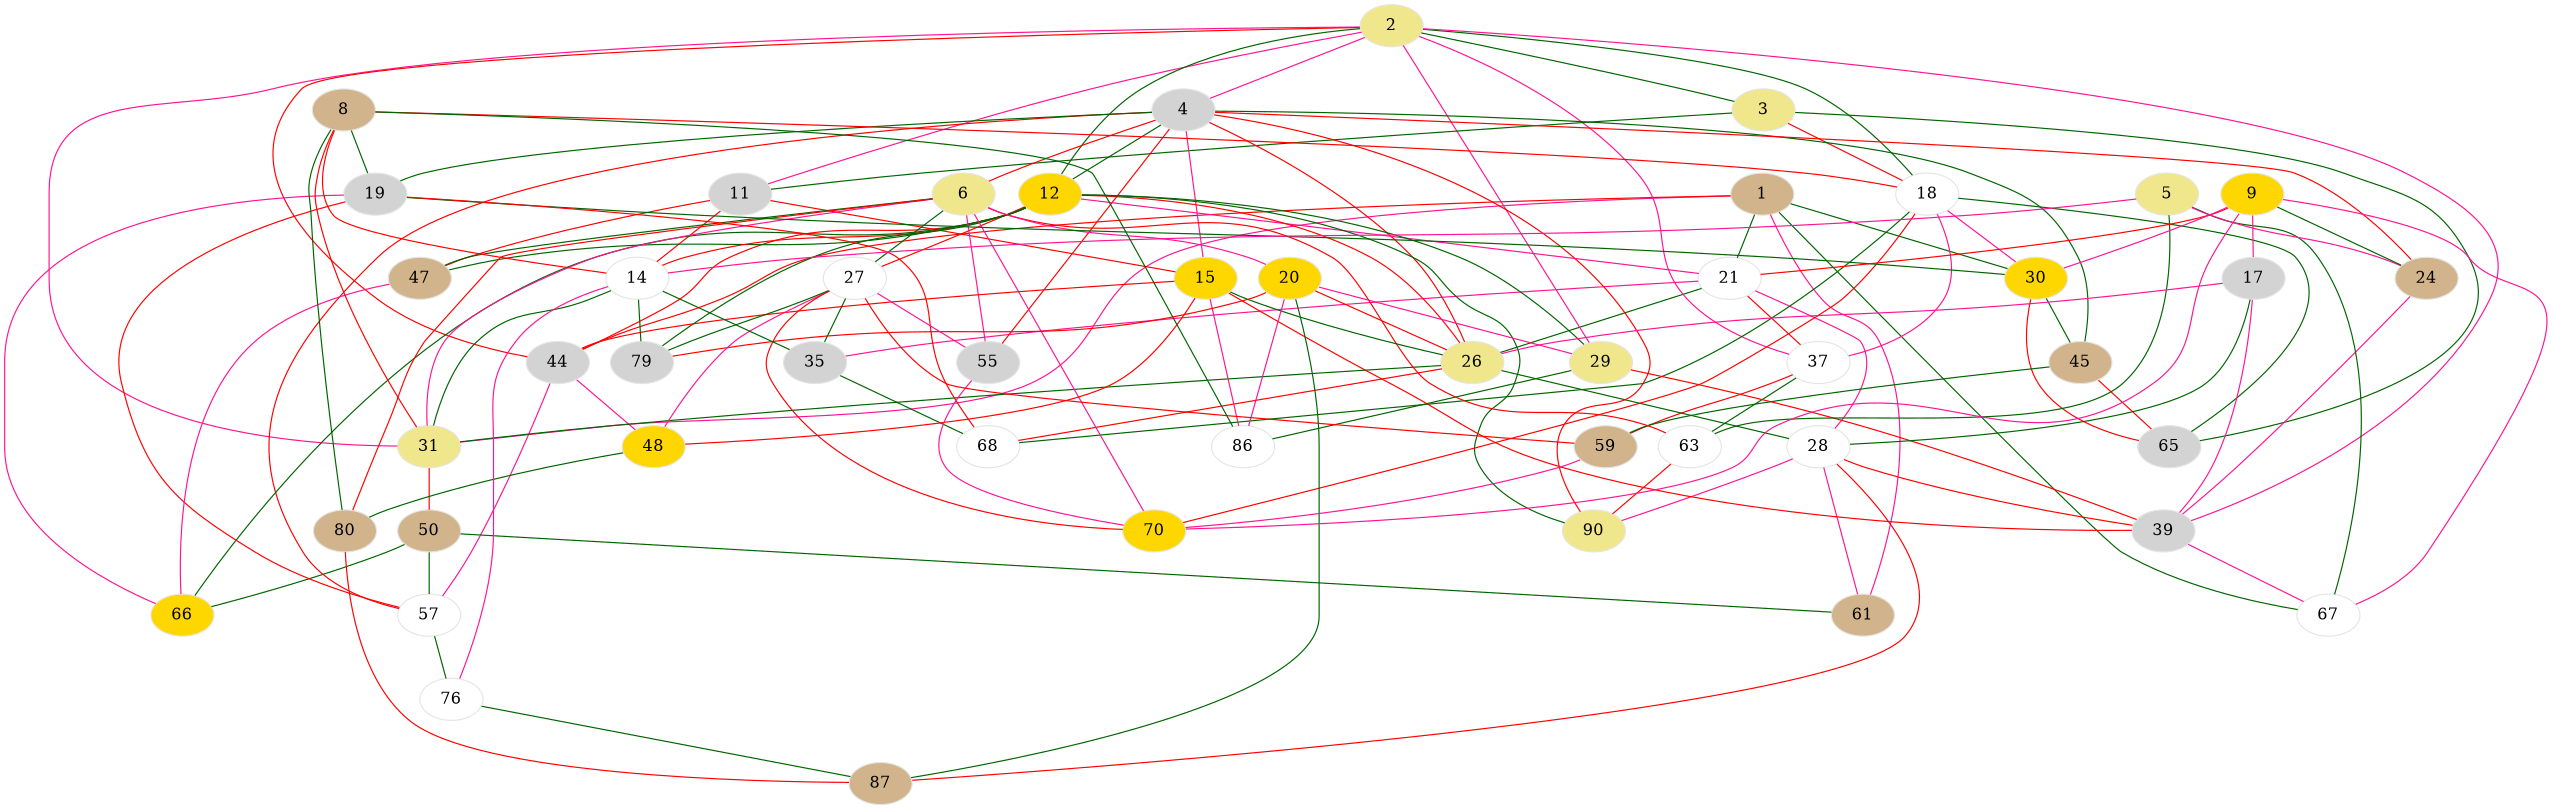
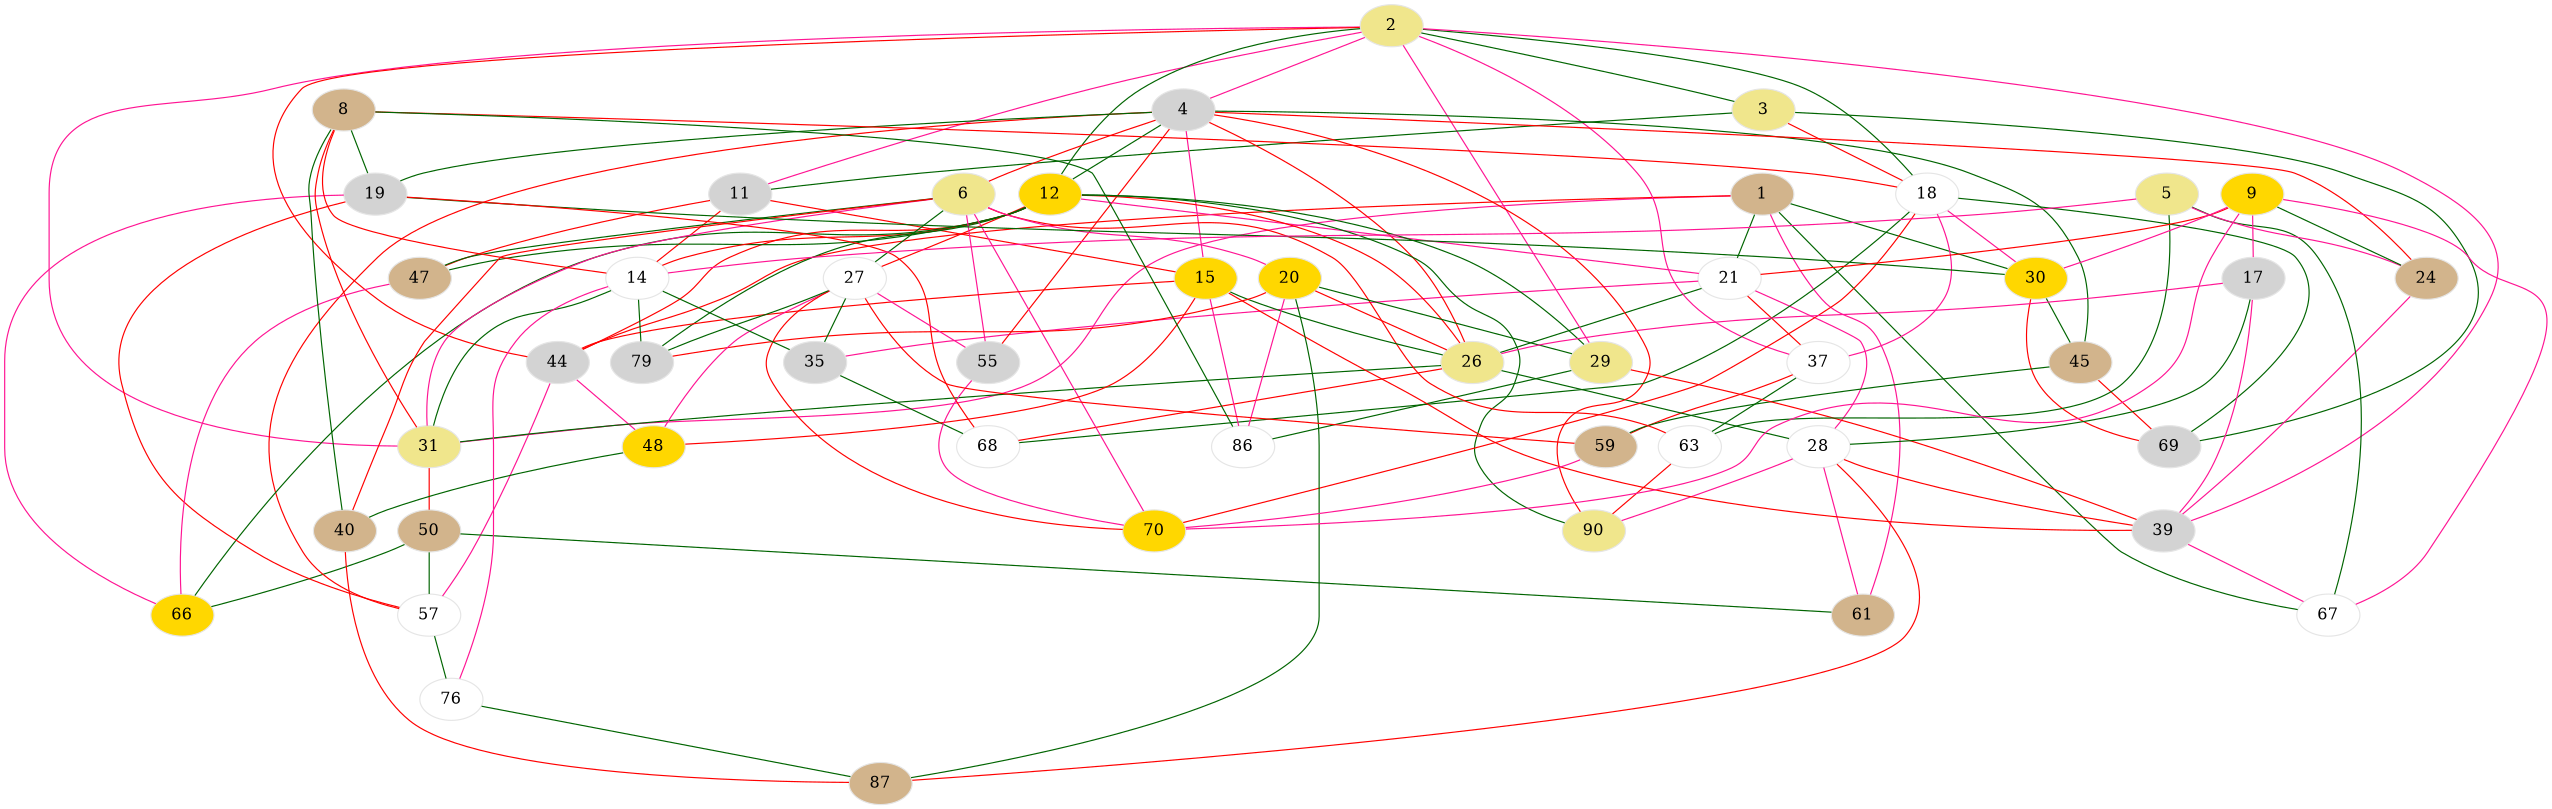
(1427, 315) -> (1427, 315)
(2169, 447) -> (2169, 447)
(345, 531) -> (345, 531)
